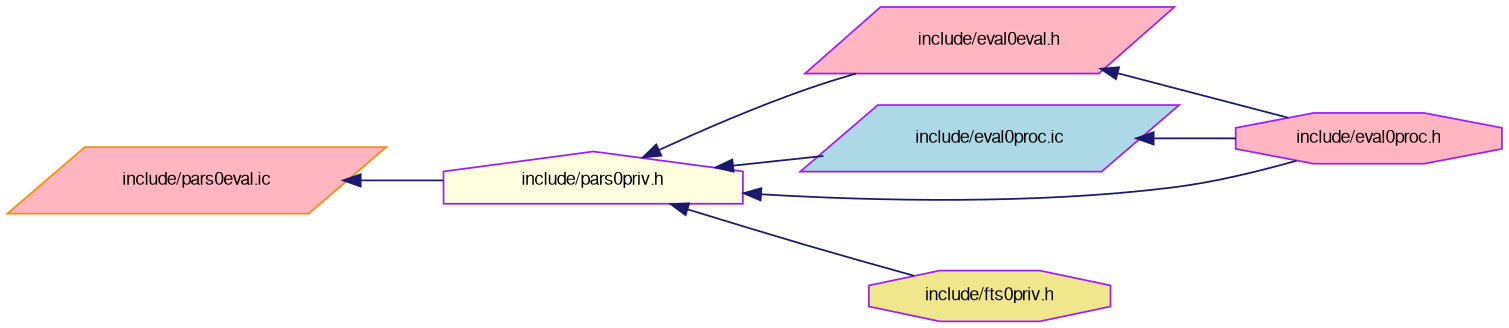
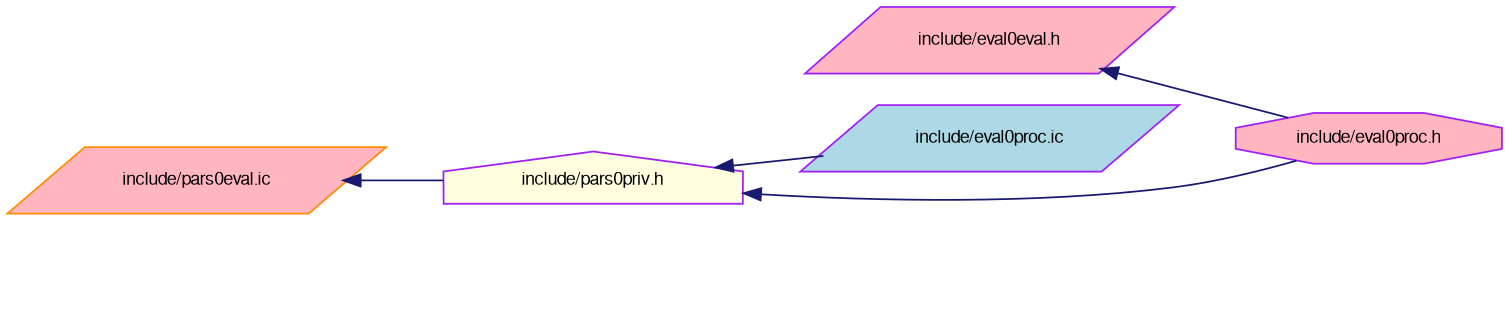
(756, 108) -> none
(1195, 138) -> none
(990, 296) -> none
